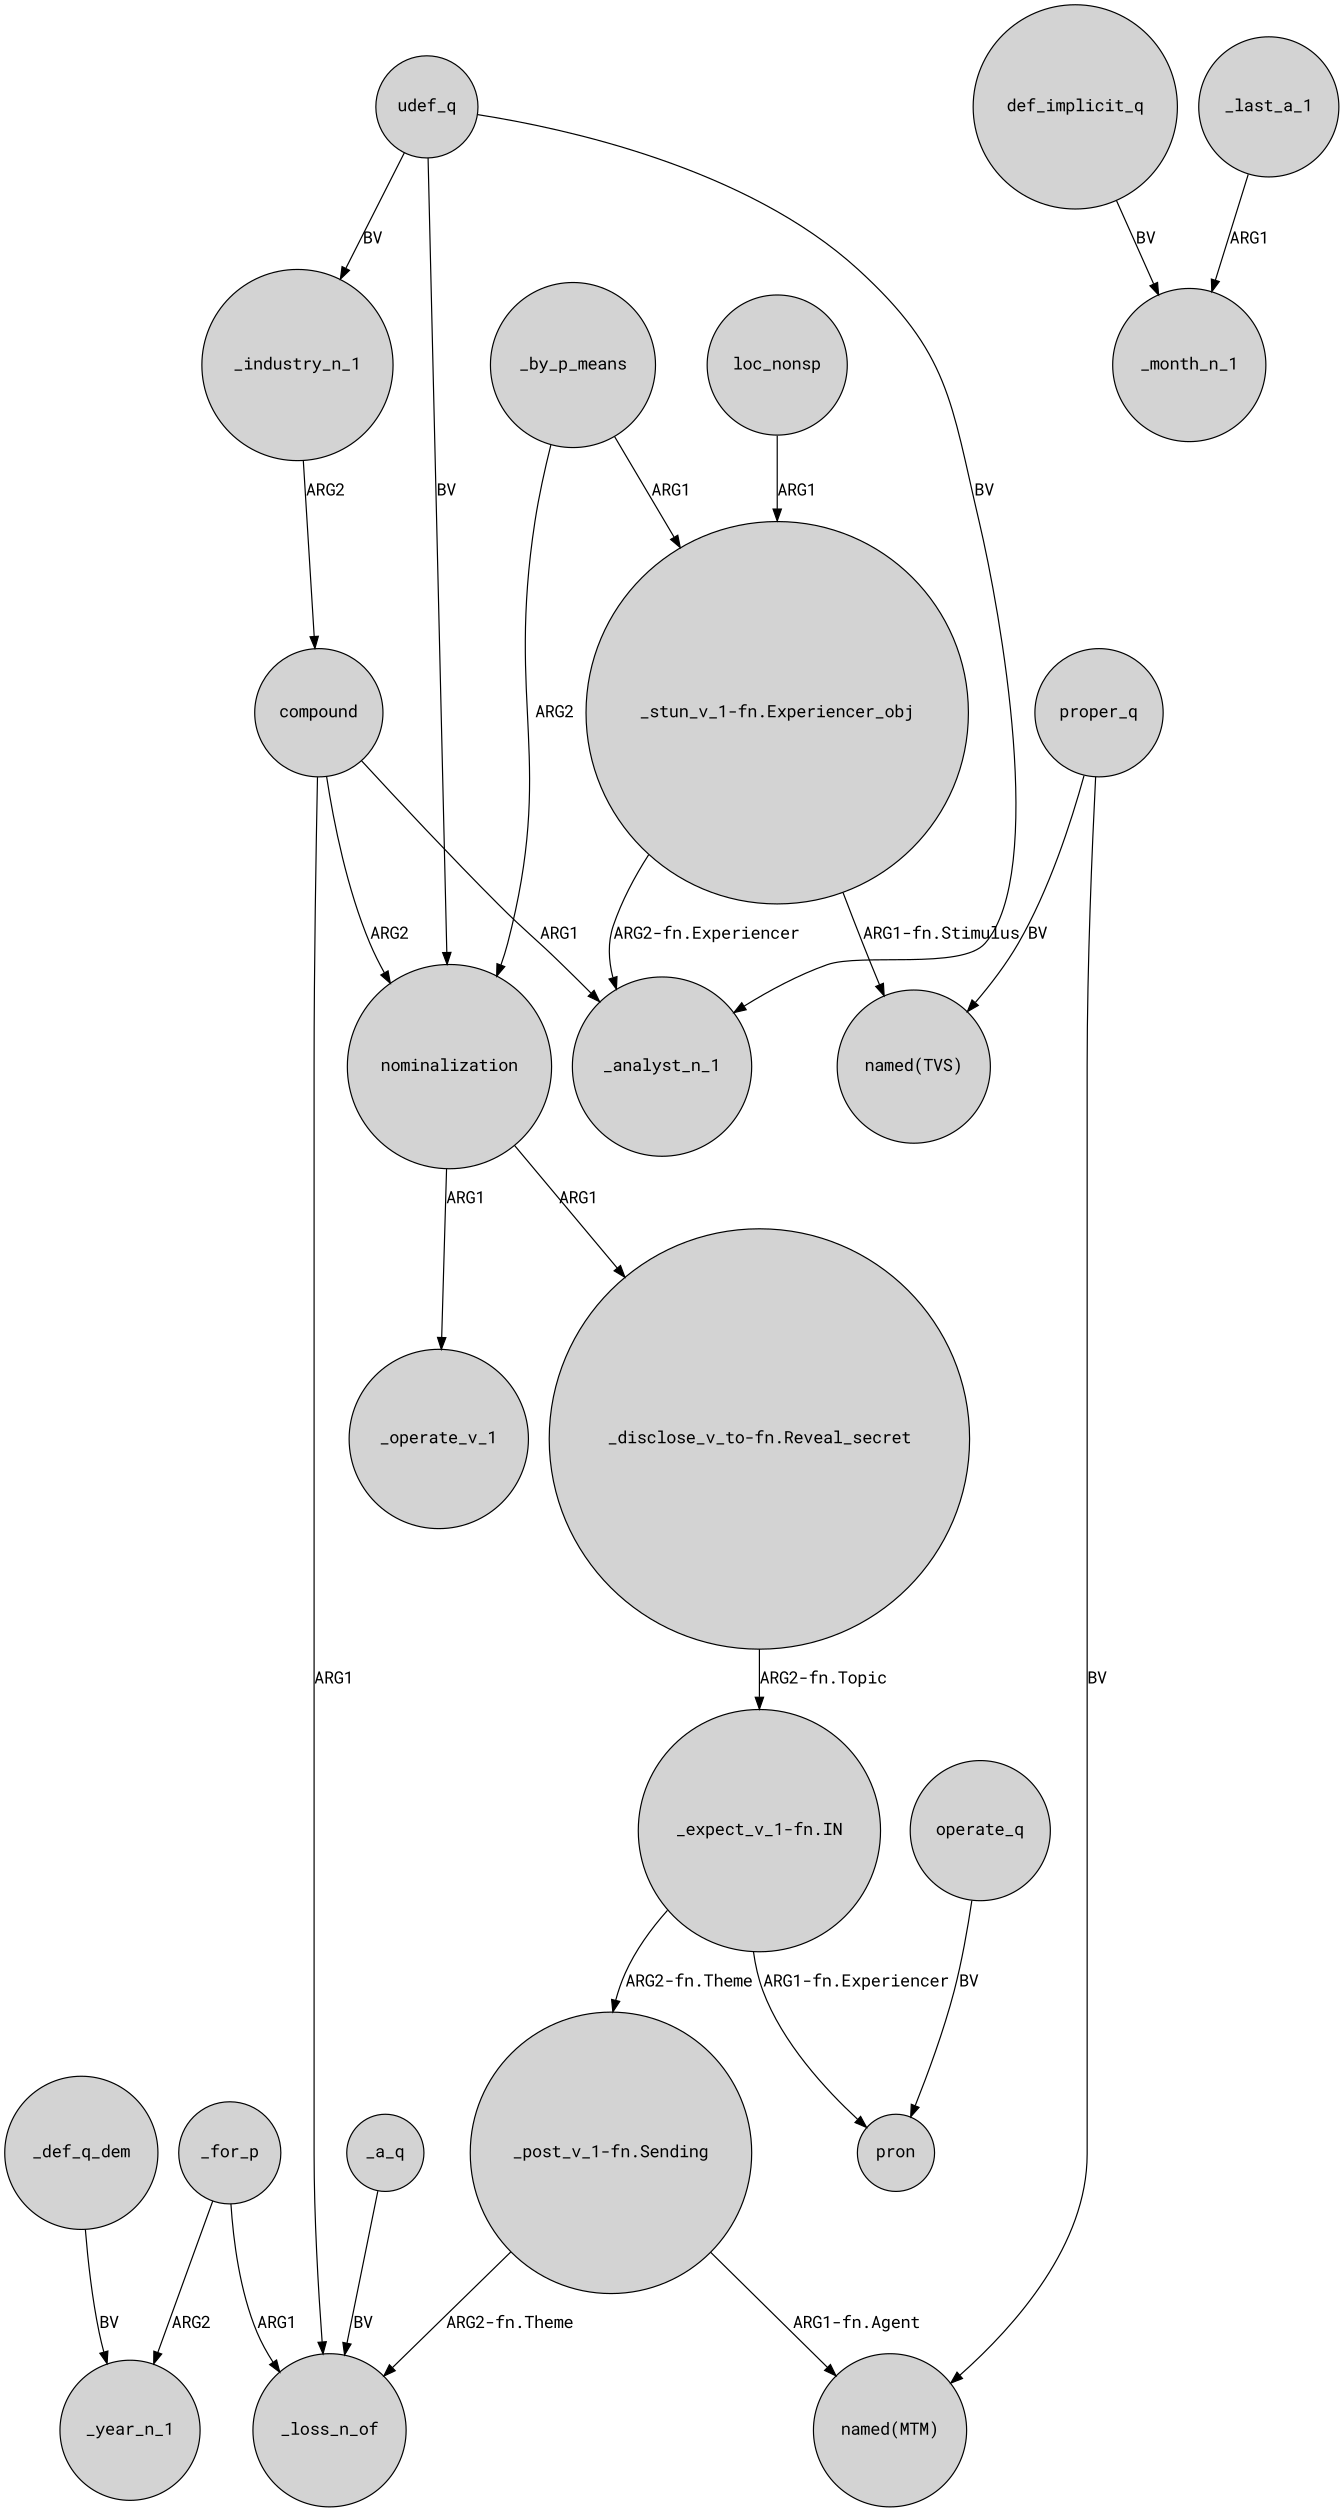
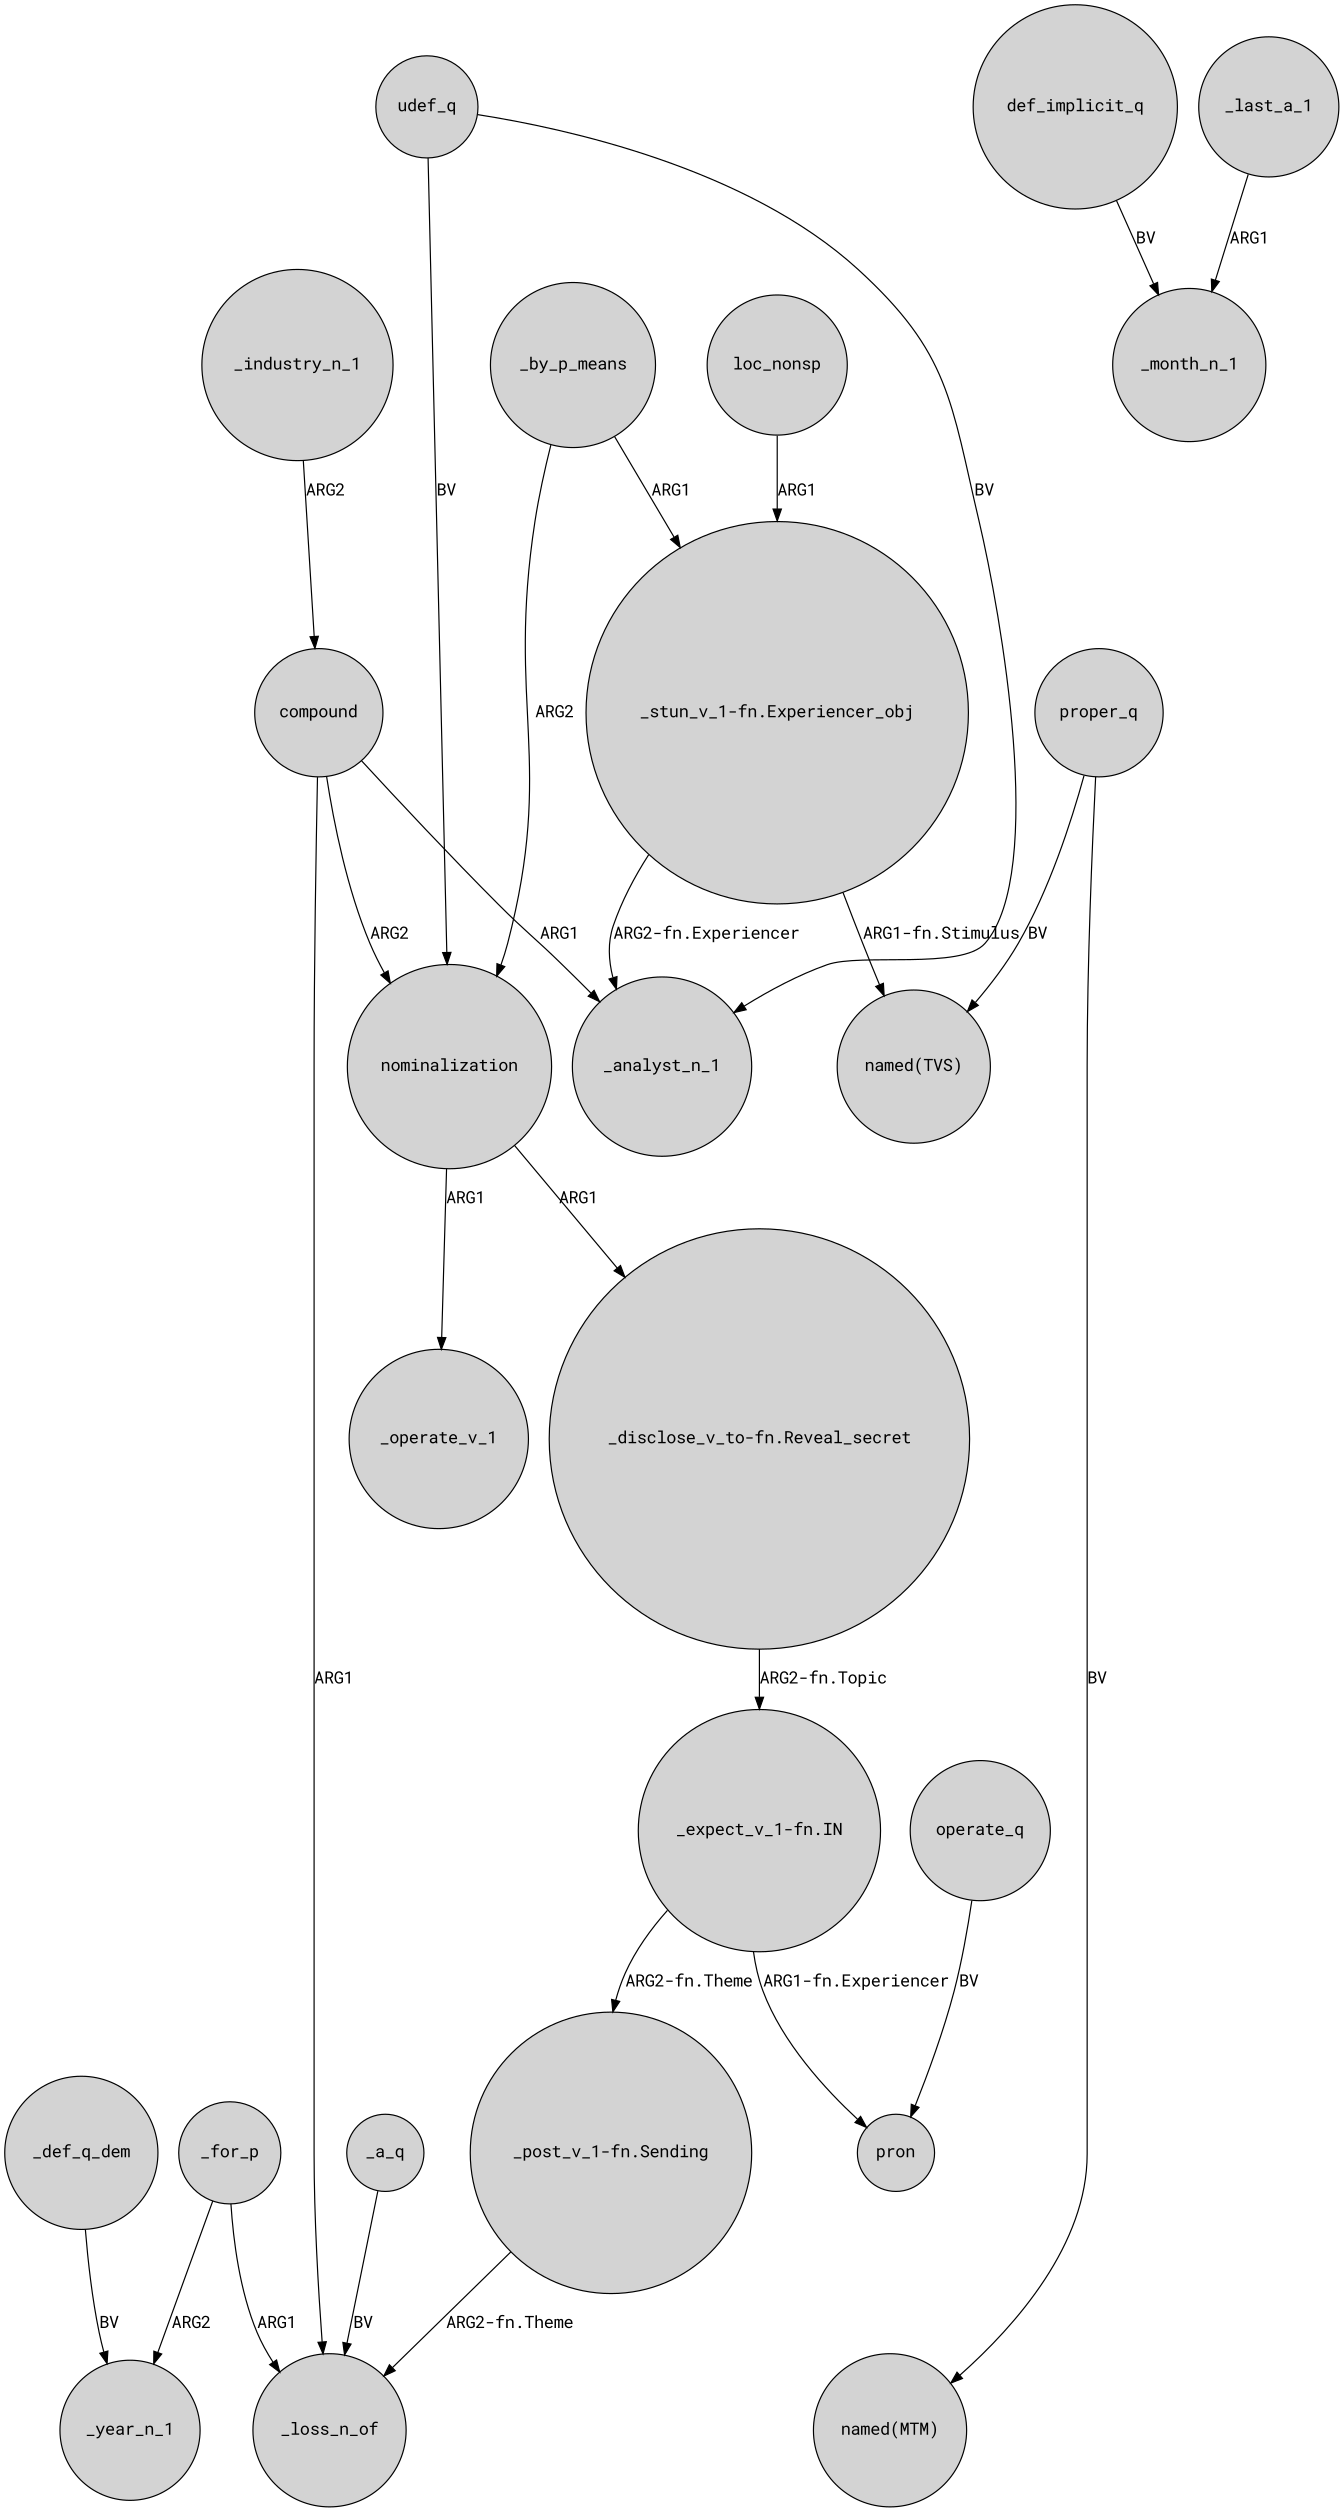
(375, 210) -> none
(769, 2310) -> none
